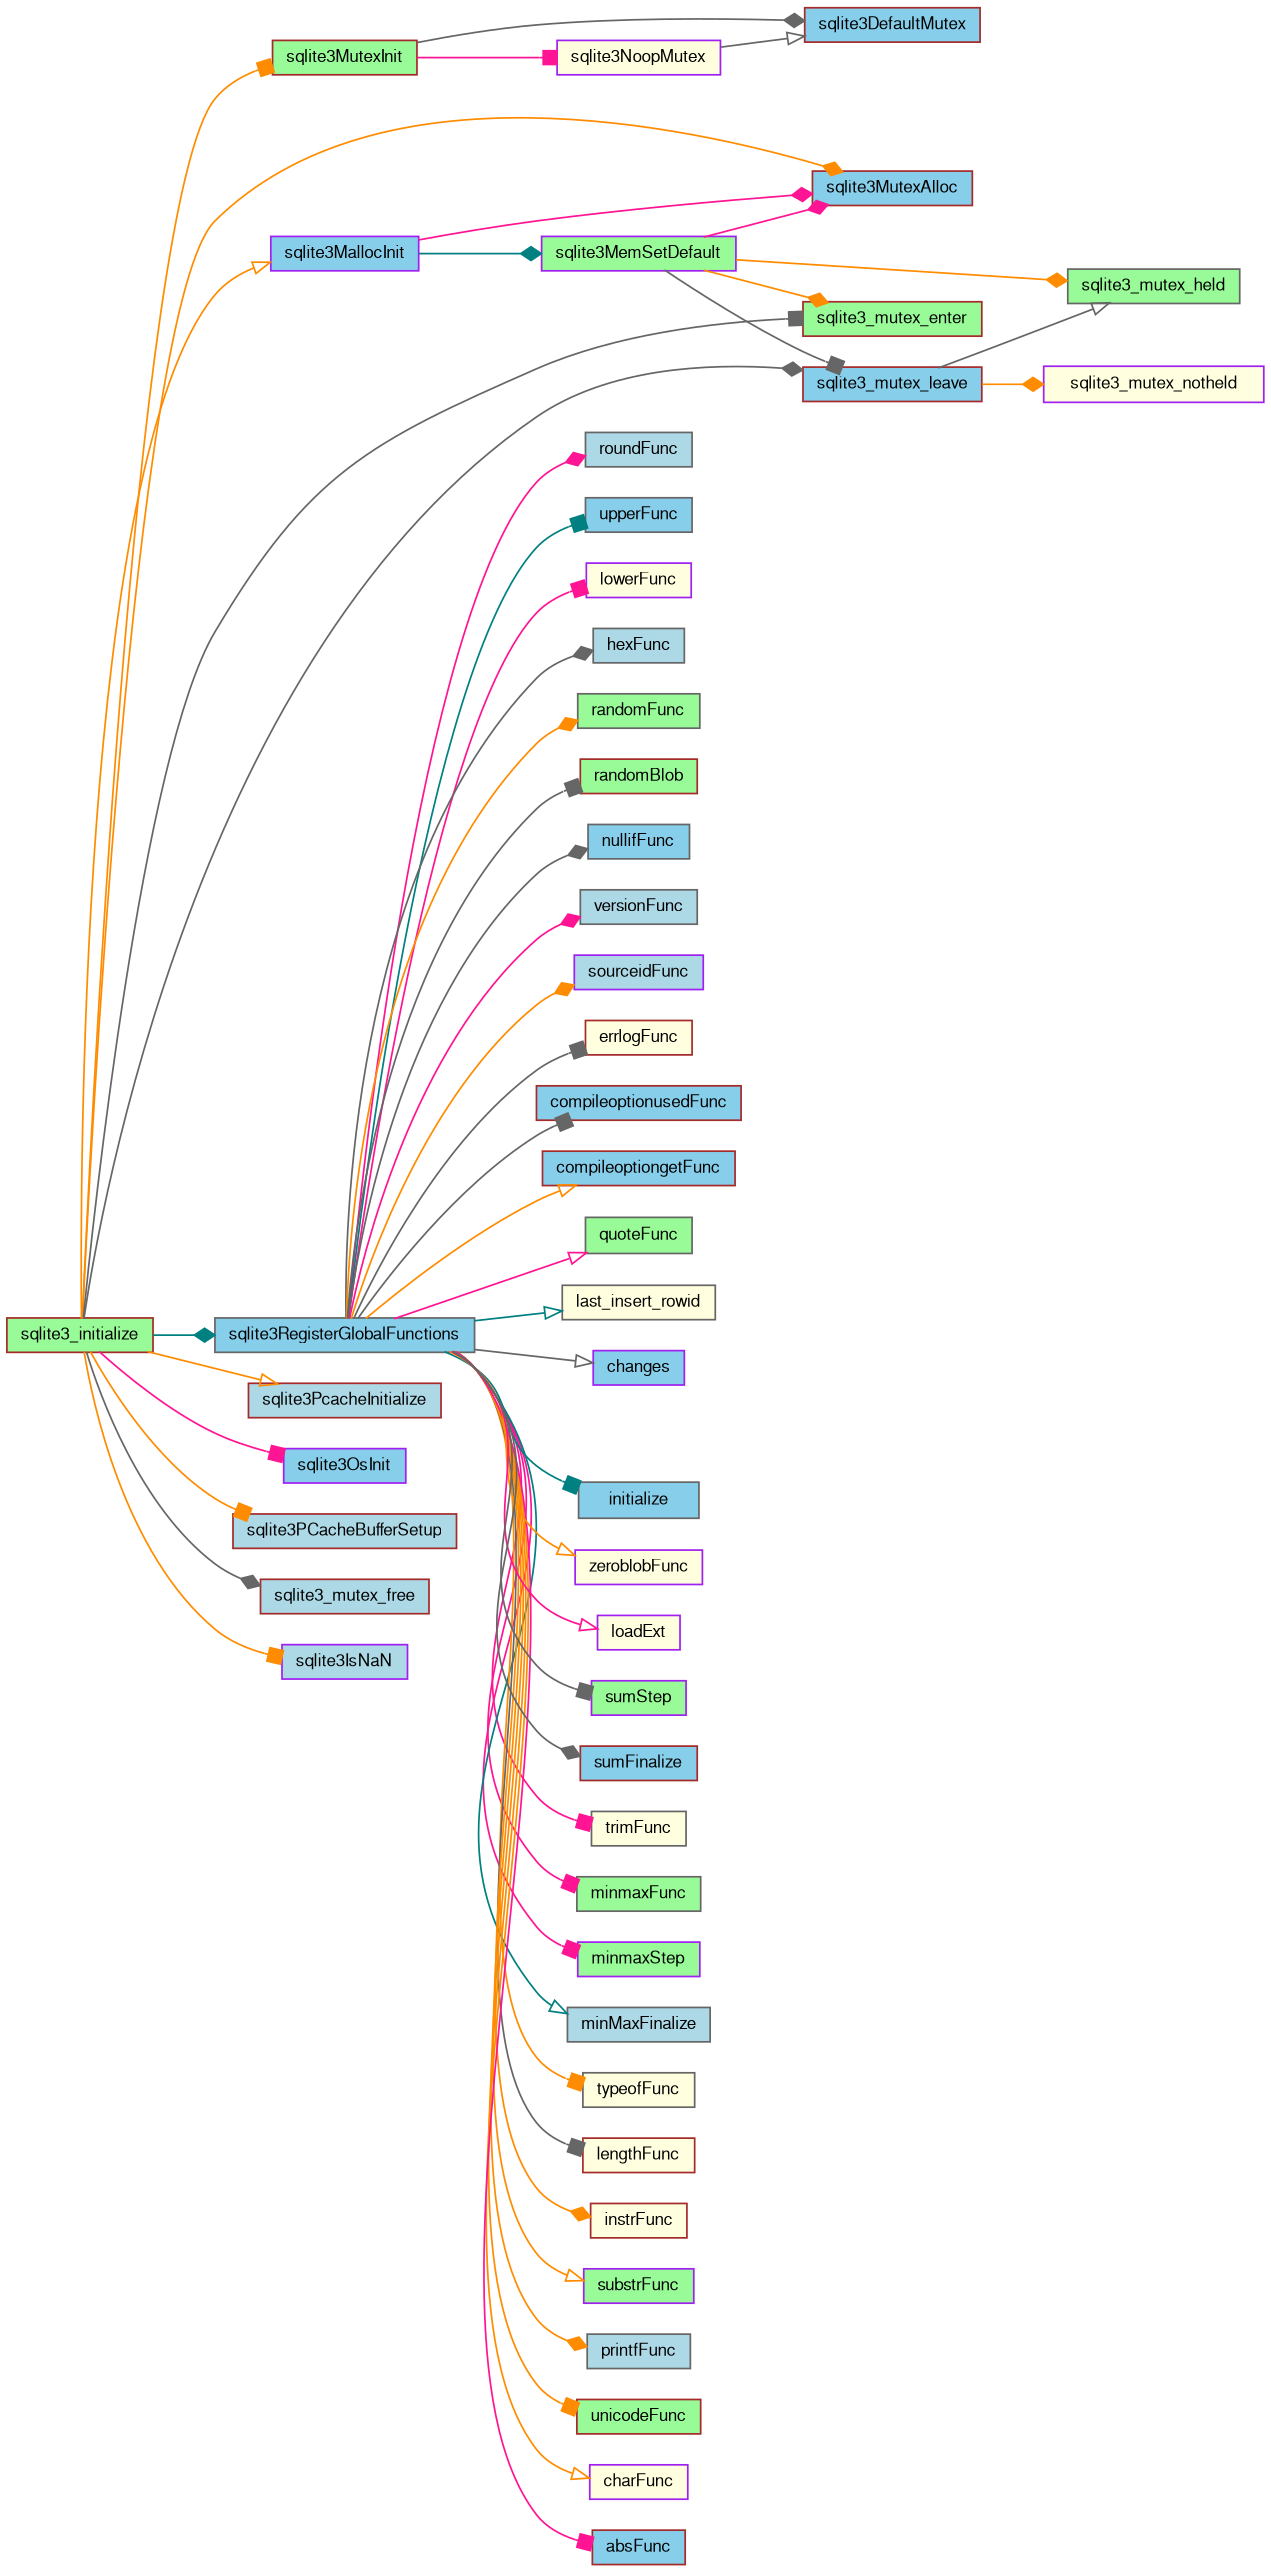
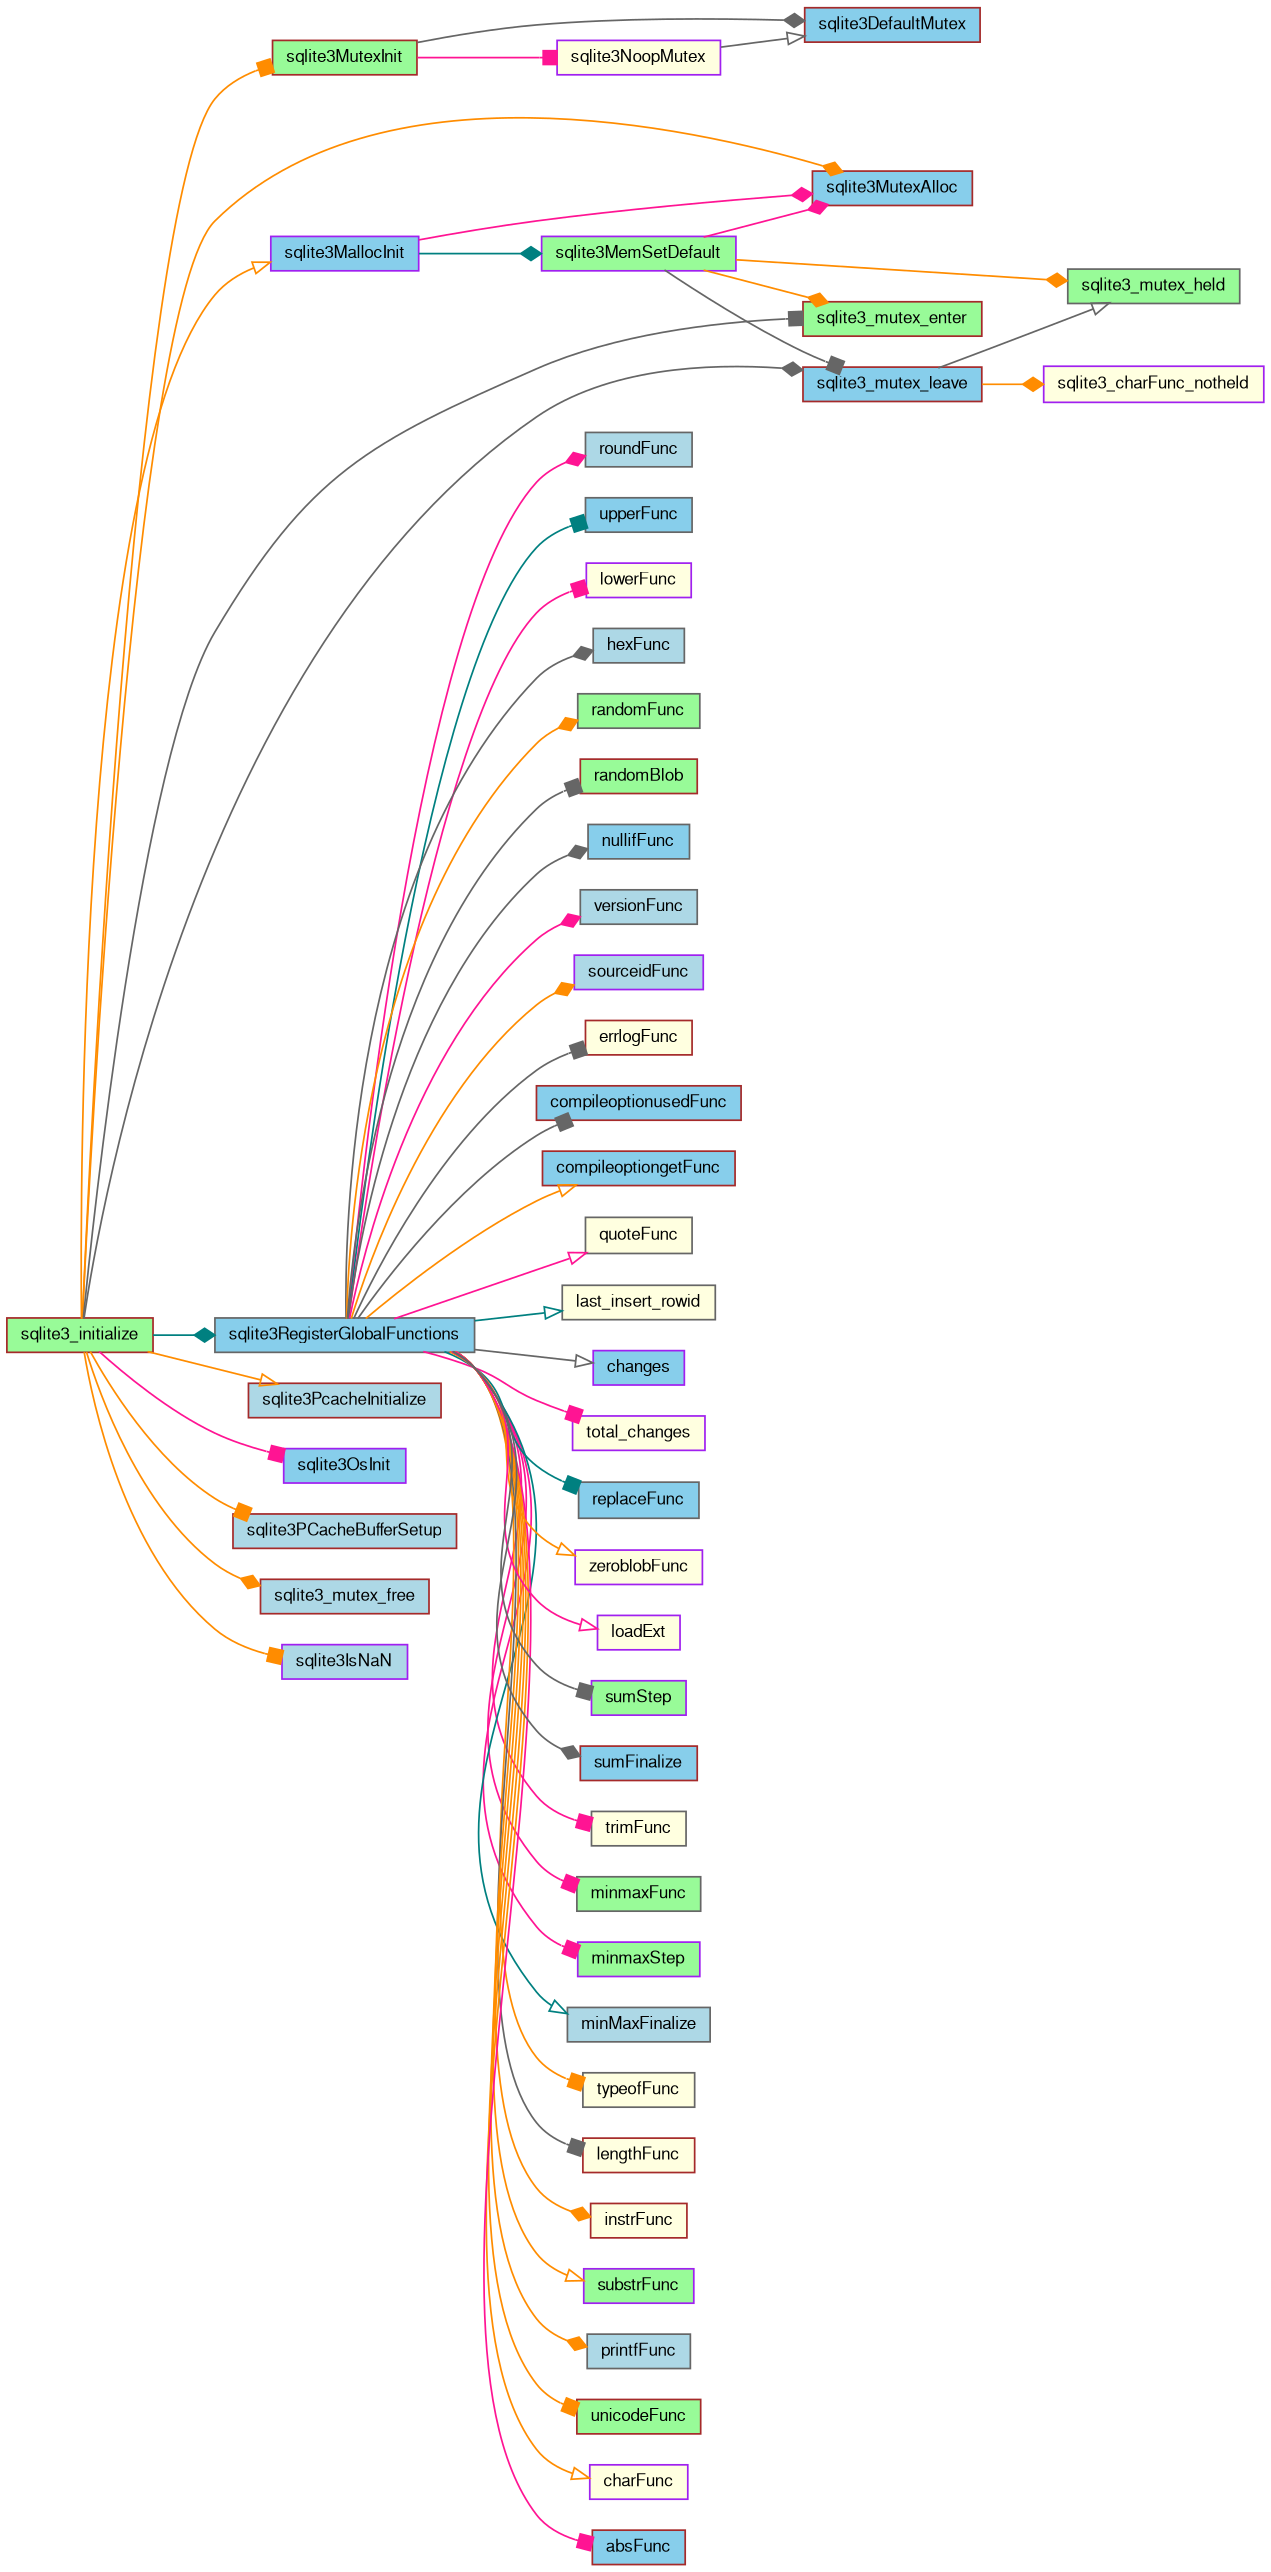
(1154, 384) -> (1154, 384)
(639, 1235) -> (639, 1235)
none -> (639, 1433)
(143, 1480) -> (143, 1480)
(639, 1500) -> (639, 1500)
